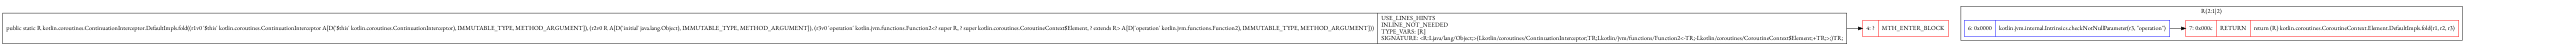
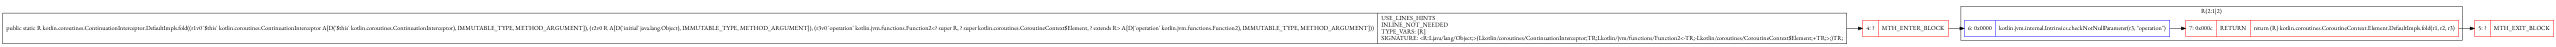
none -> (1954, 28)
none -> (2514, 28)
